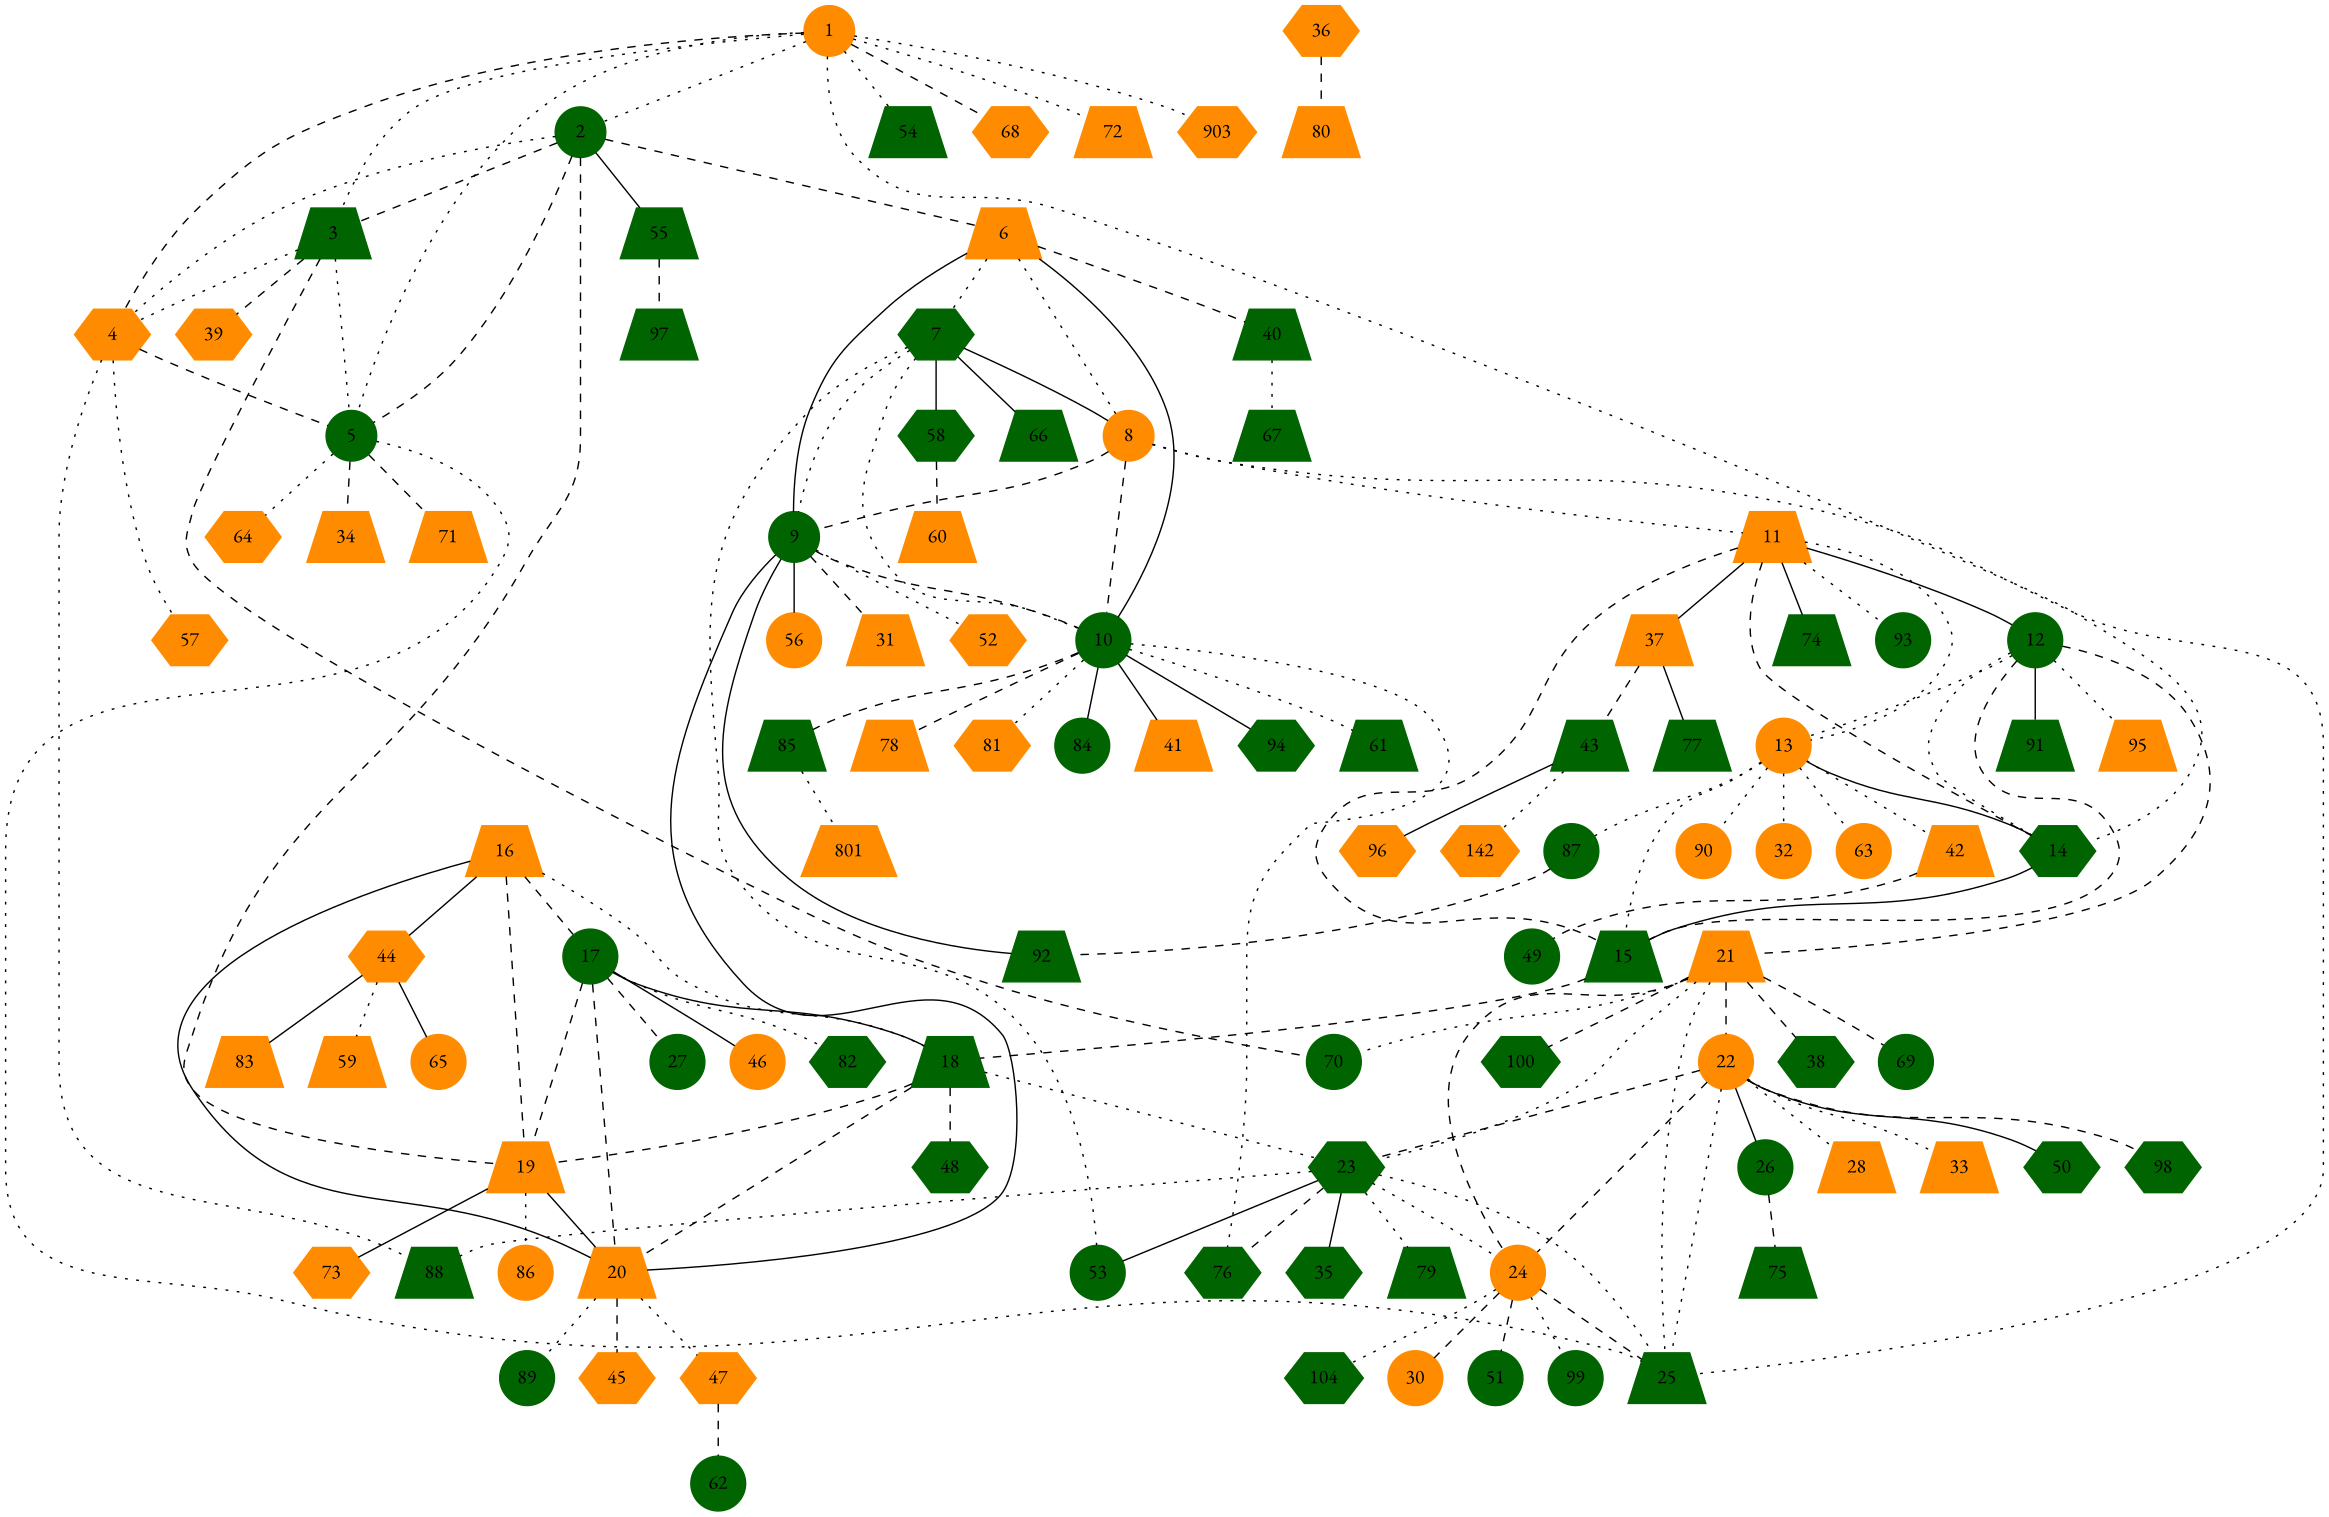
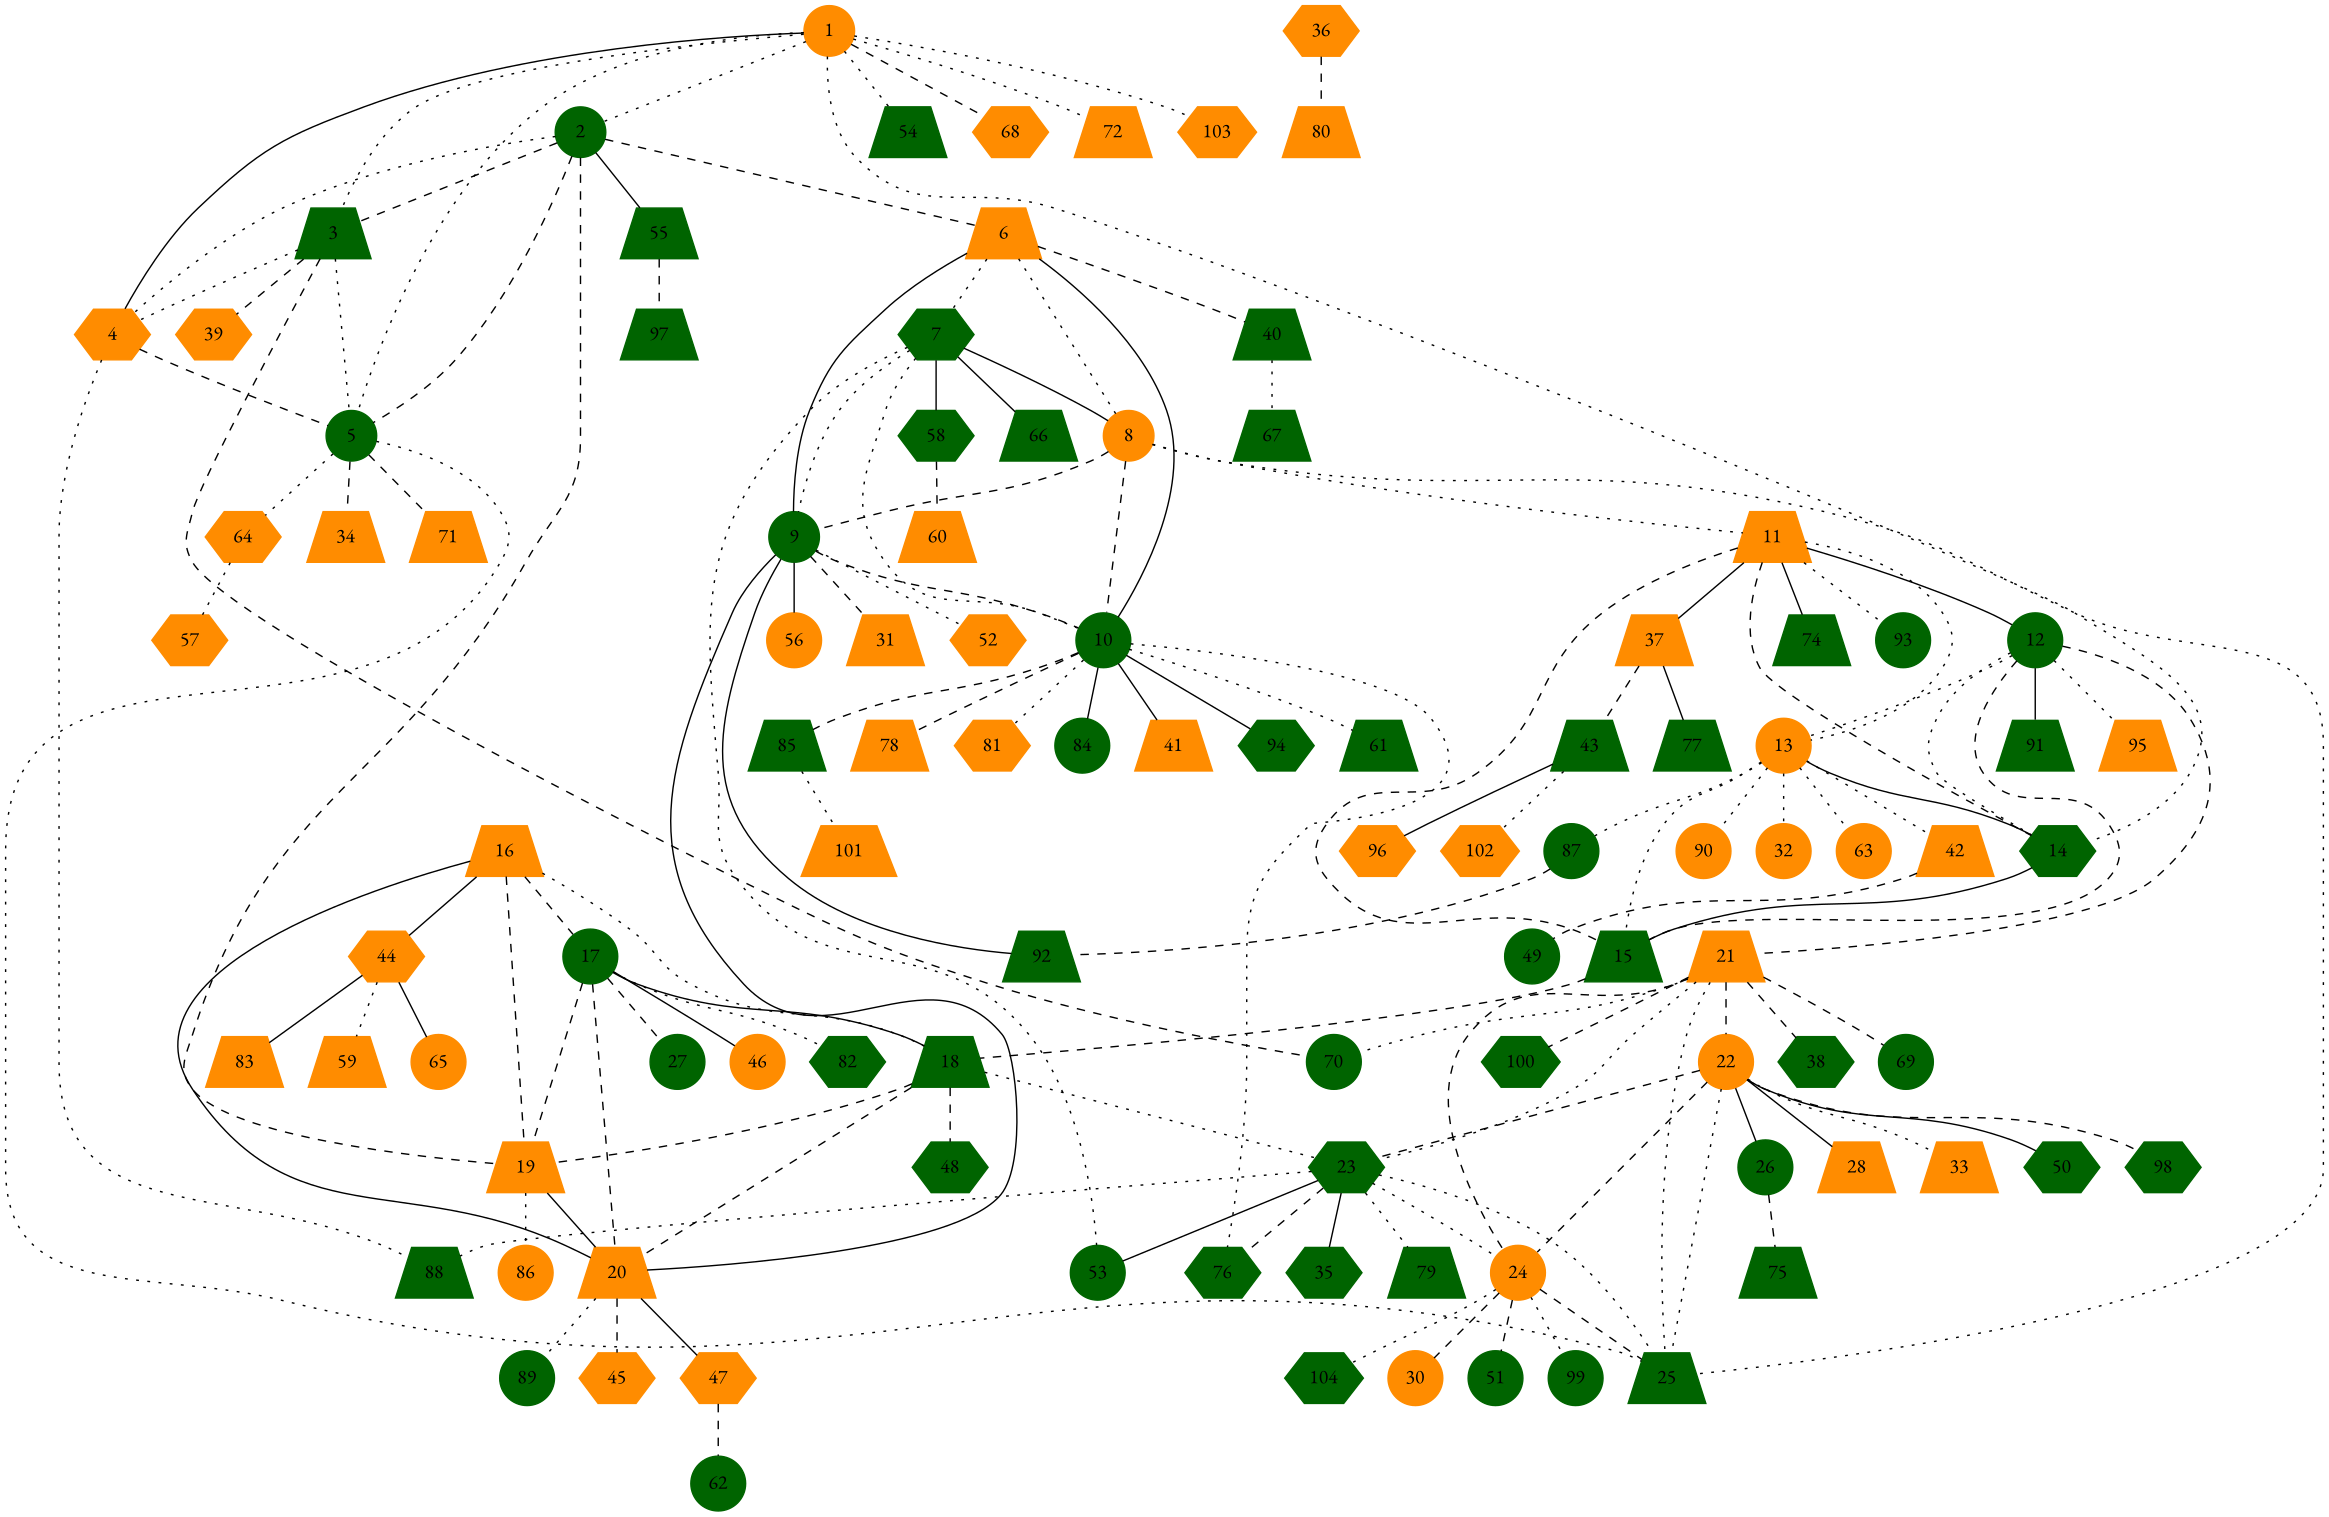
(424, 87) -> (424, 87)
(1217, 132) -> (1217, 132)
(128, 491) -> (213, 595)
(849, 851) -> (849, 851)
(1480, 851) -> (1480, 851)
(1790, 1113) -> (1790, 1113)
(332, 1273) -> none
(669, 1327) -> (669, 1327)
